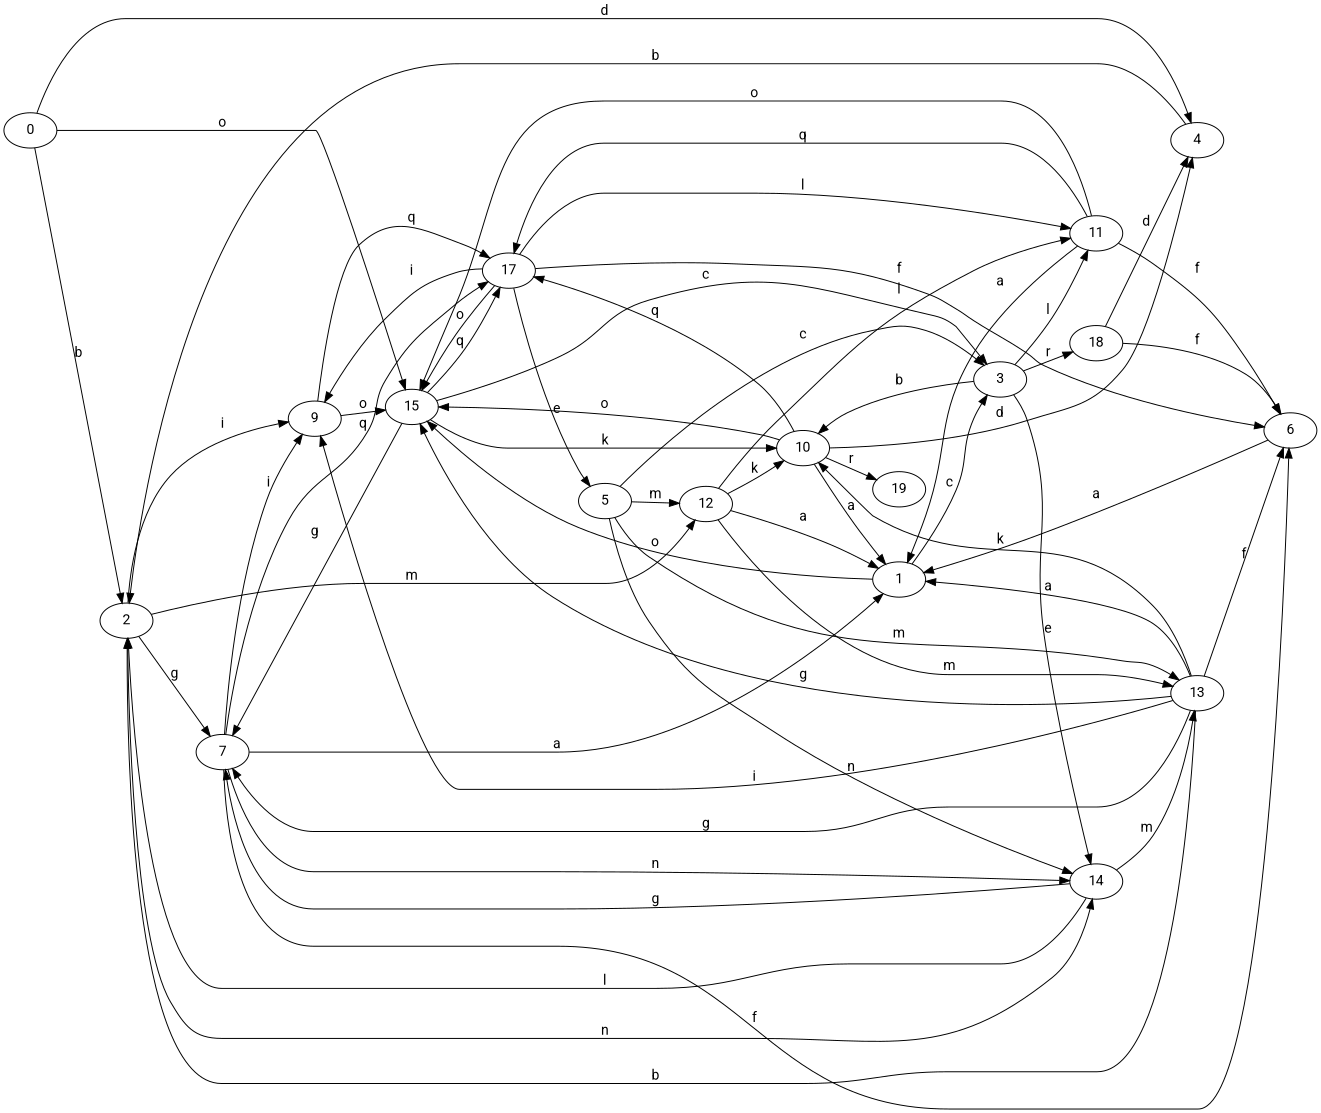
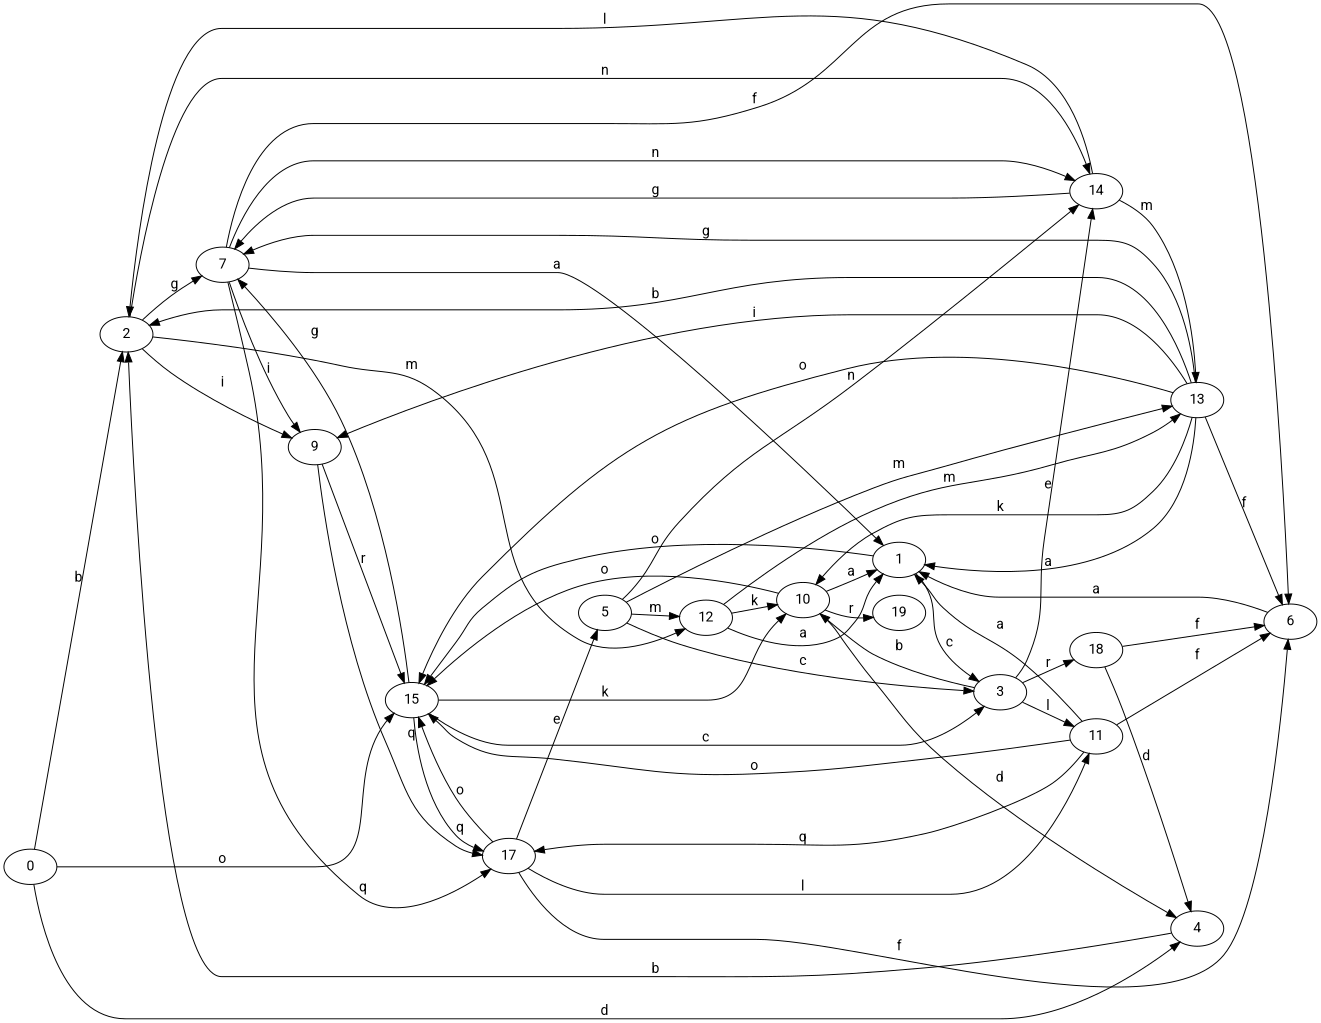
(392, 312) -> none
(683, 335) -> none
(861, 342) -> none
(363, 404) -> (363, 559)
(803, 675) -> (803, 366)
